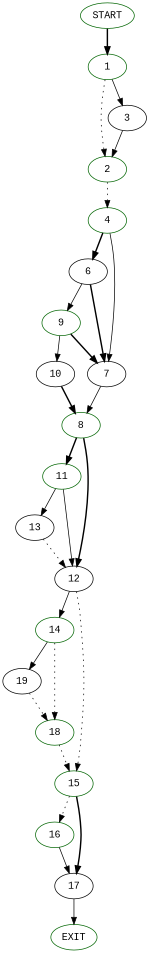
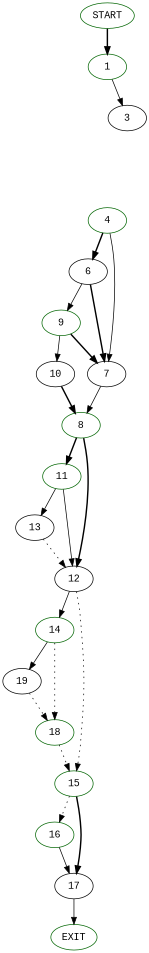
(107, 169) -> none
